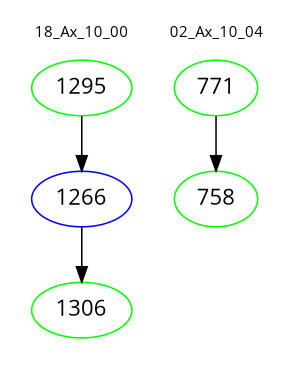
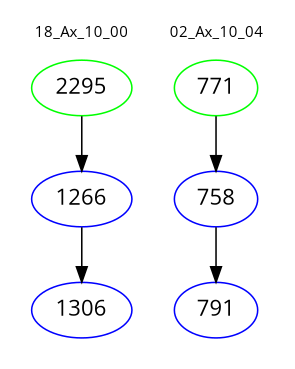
(82, 88) -> (82, 88)
(216, 199) -> (216, 199)
(82, 310) -> (82, 310)
none -> (216, 310)
